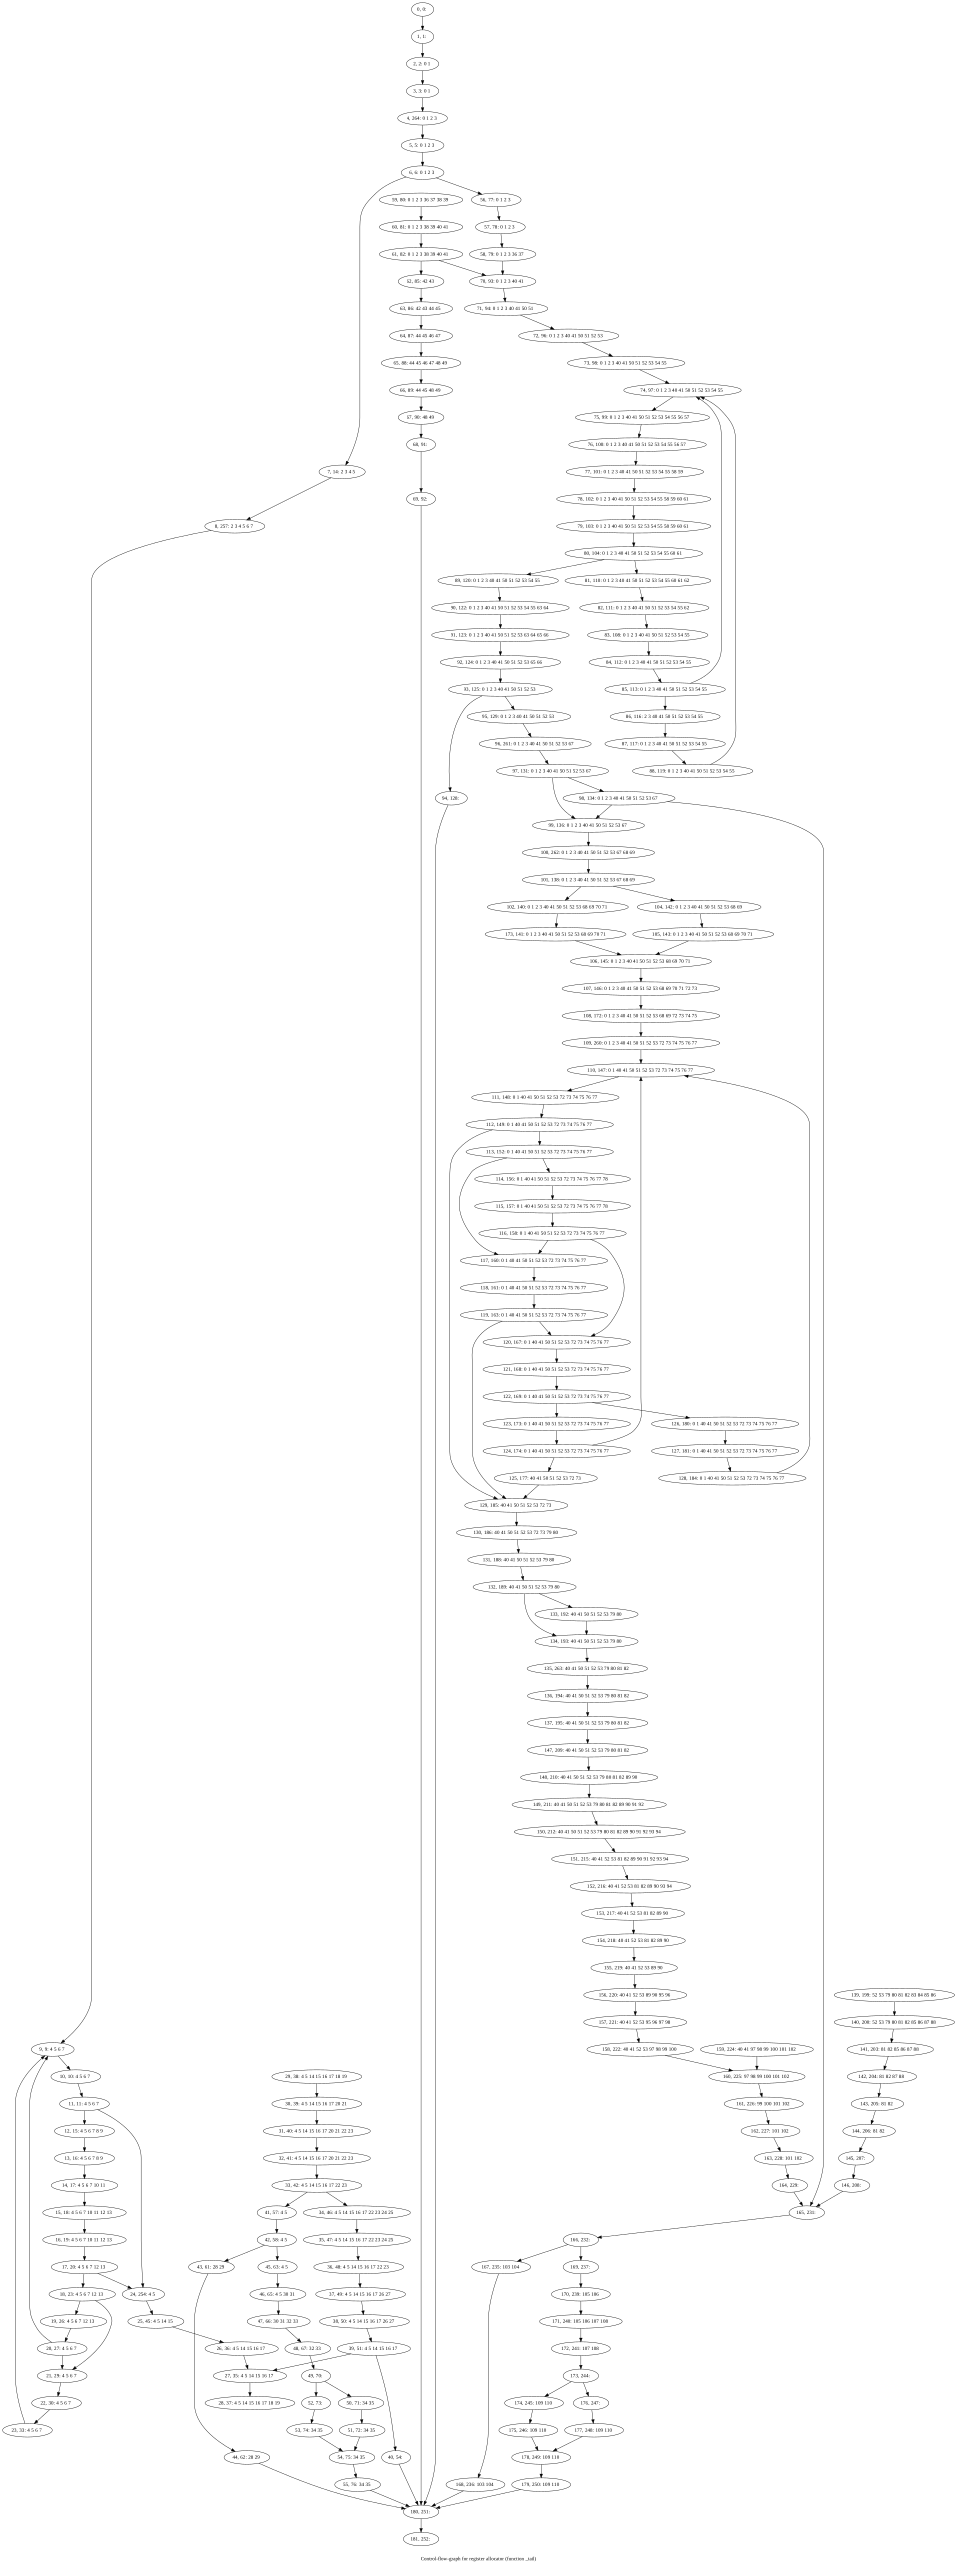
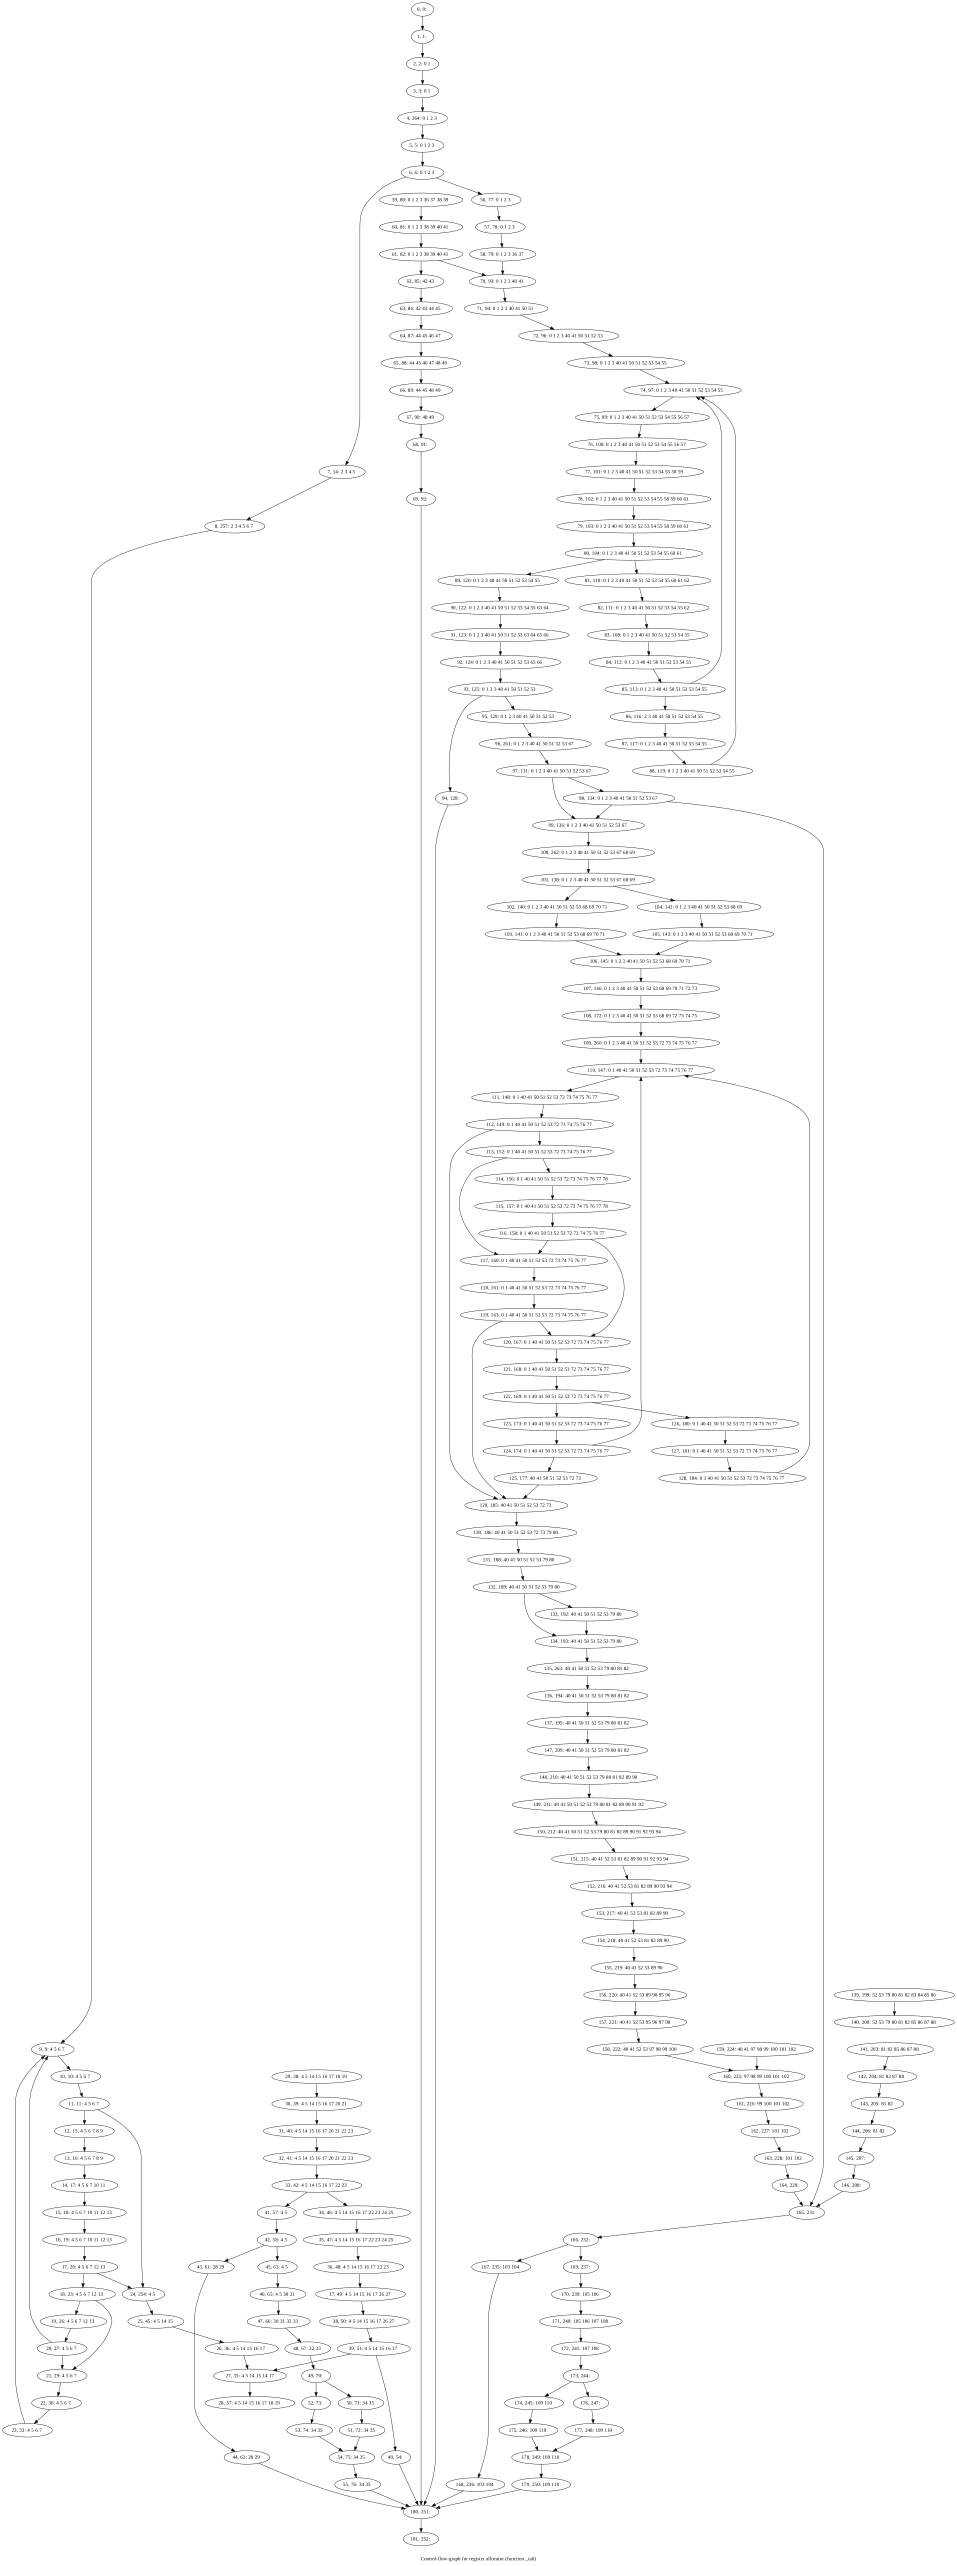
(556, 934) -> (556, 934)
(893, 2034) -> none
(250, 2376) -> (250, 2376)
